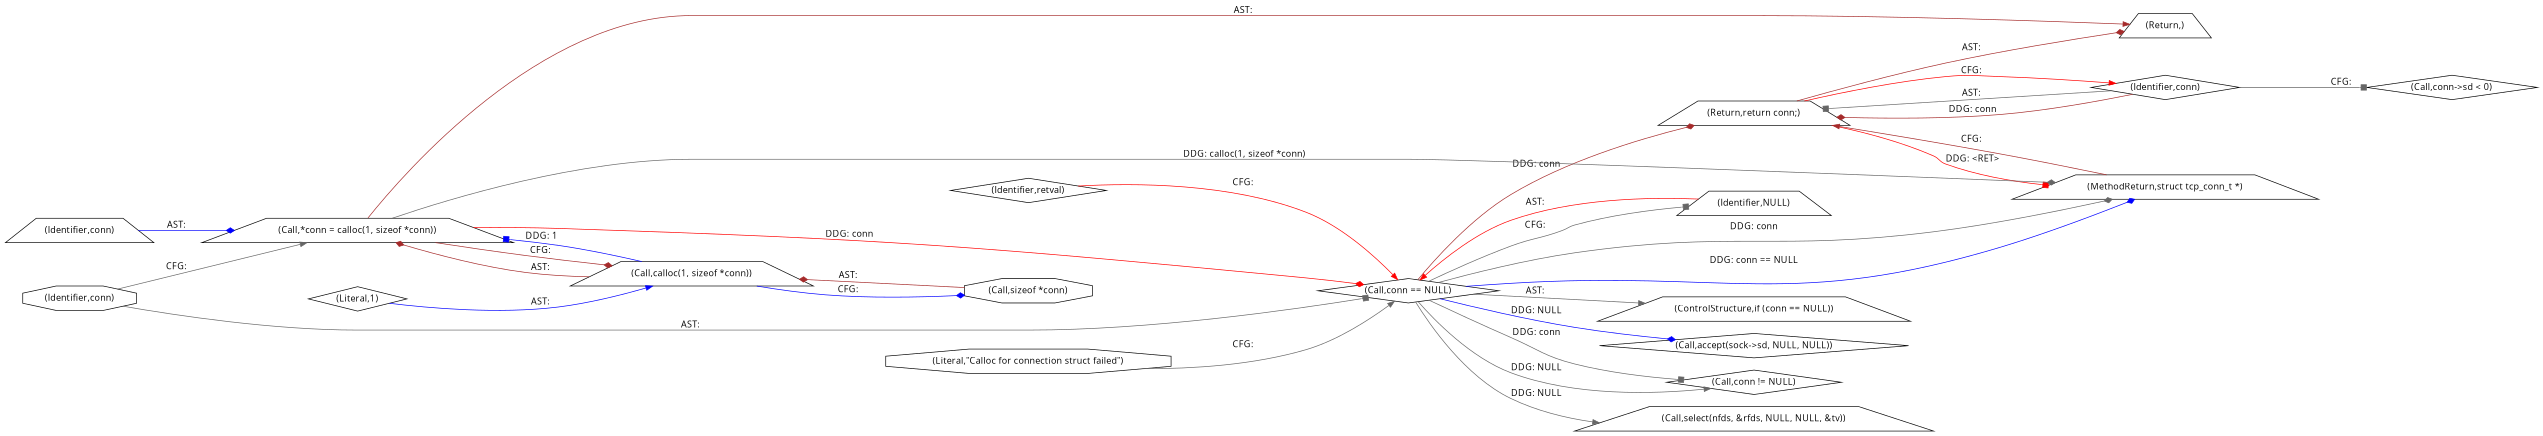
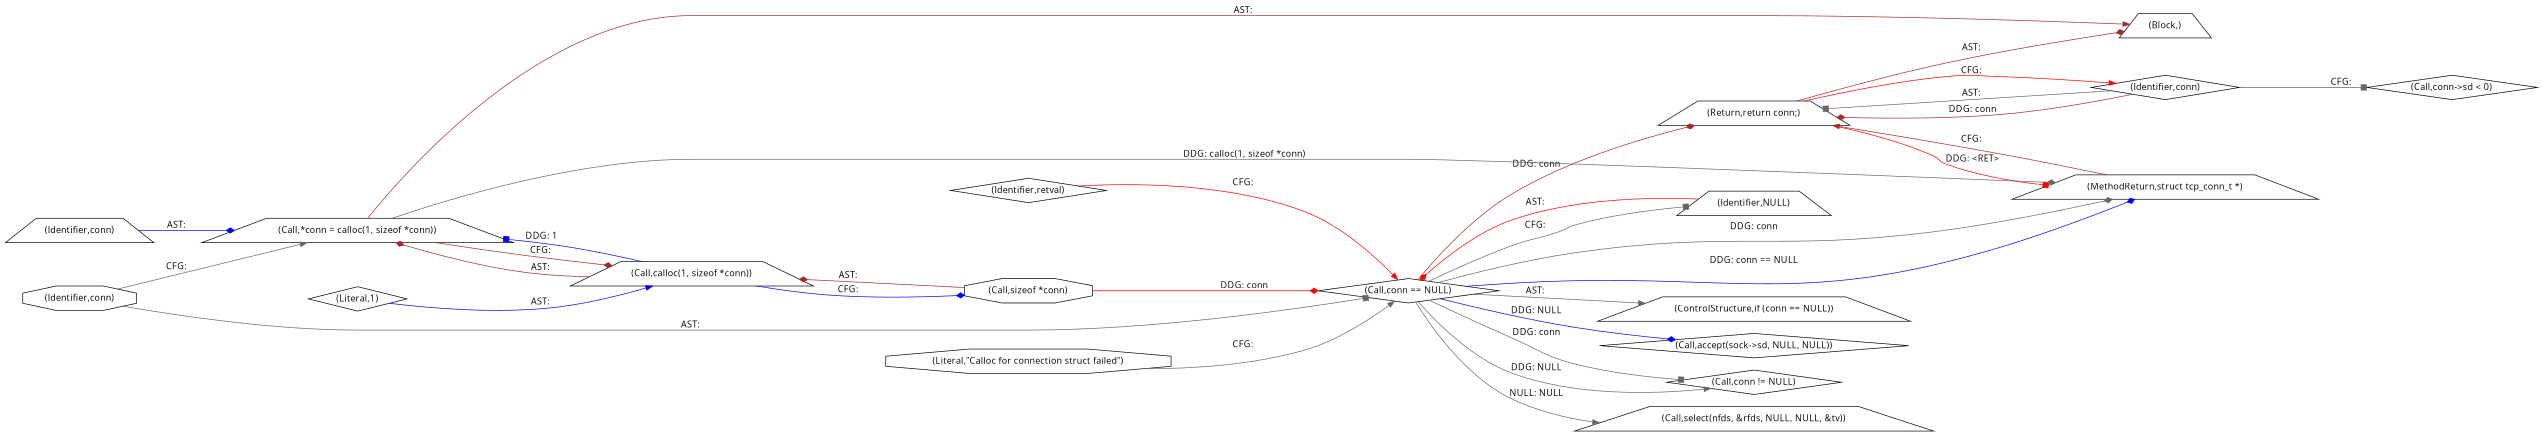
(2165, 26) -> (2165, 26)
(1553, 209) -> (1553, 209)
(915, 244) -> (1201, 291)
(1537, 393) -> (1537, 393)
